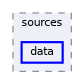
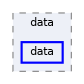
(42, 23) -> (42, 23)
